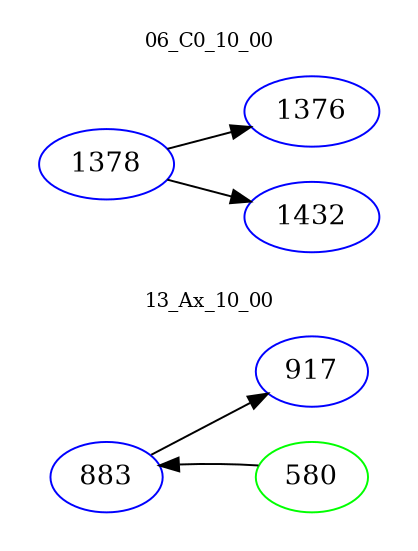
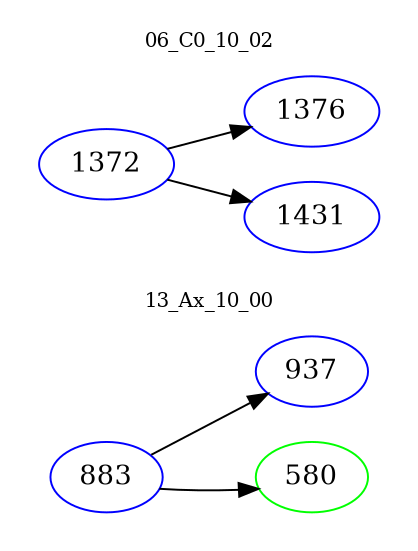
(209, 42) -> (209, 42)
(107, 164) -> (107, 164)
(312, 217) -> (312, 217)
(312, 372) -> (312, 372)
(219, 464) -> (199, 490)
